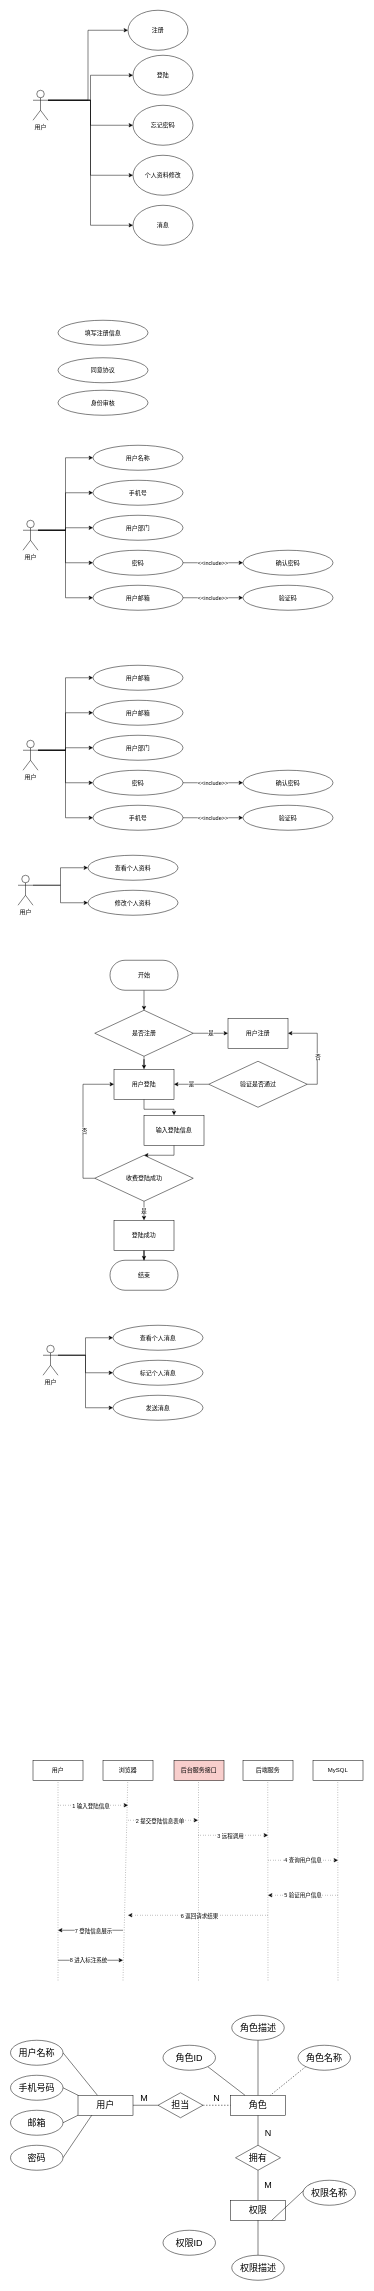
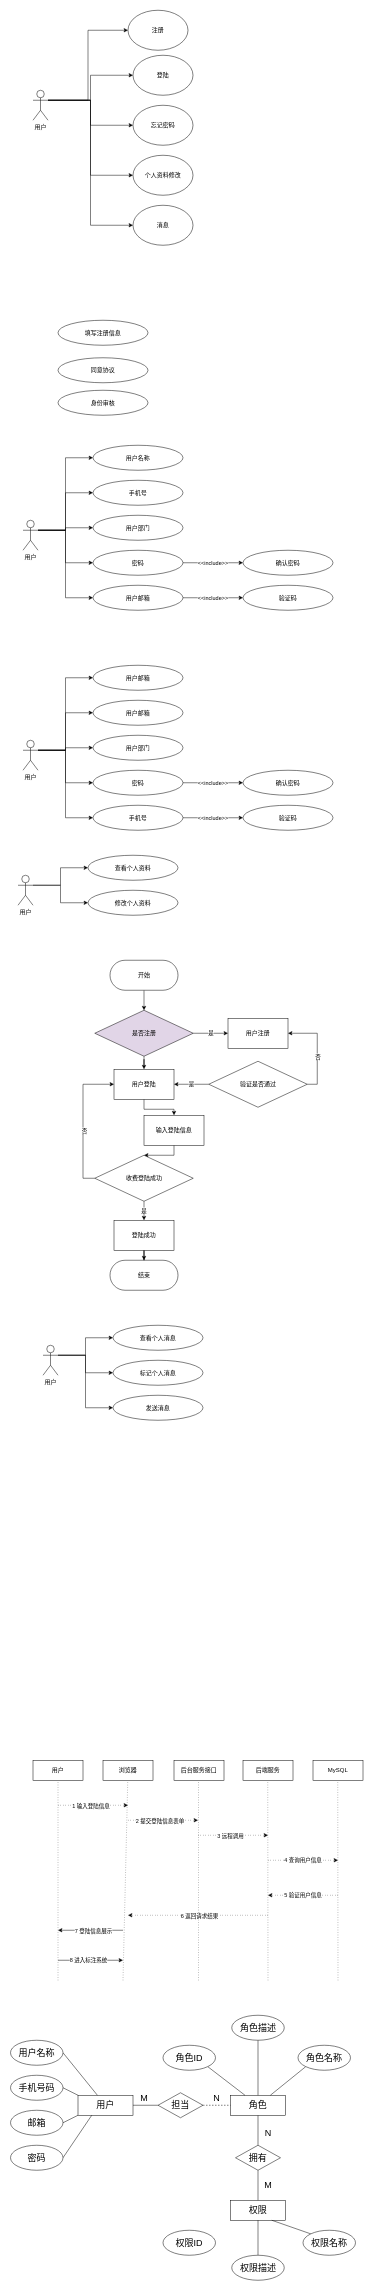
(144, 1033) -> (144, 1033)
(199, 1770) -> (199, 1770)
(288, 2081) -> (288, 2081)
(329, 2193) -> (329, 2243)
